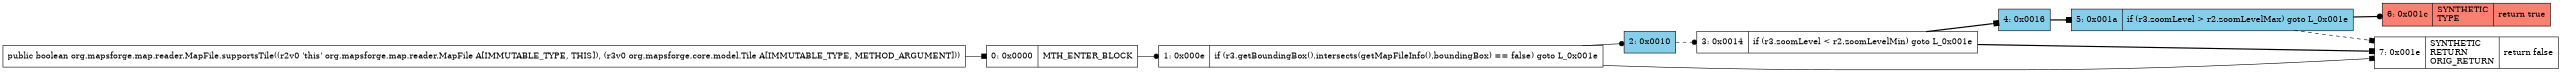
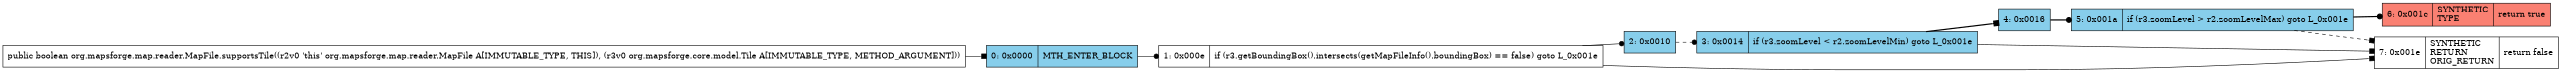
(2058, 20) -> (2058, 20)
(1837, 42) -> (1837, 42)
(2173, 48) -> (2173, 48)
(1062, 56) -> (1062, 56)
